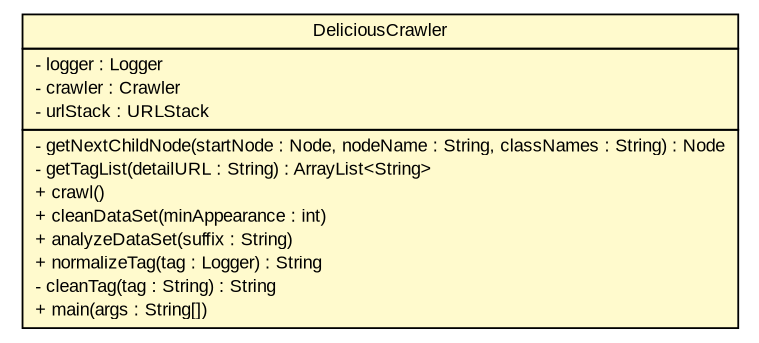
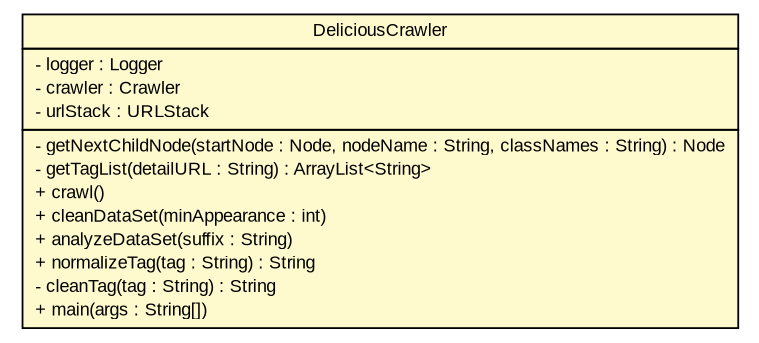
(179, 263) -> (176, 263)
